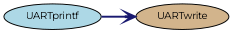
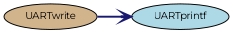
(114, 17) -> (109, 17)
